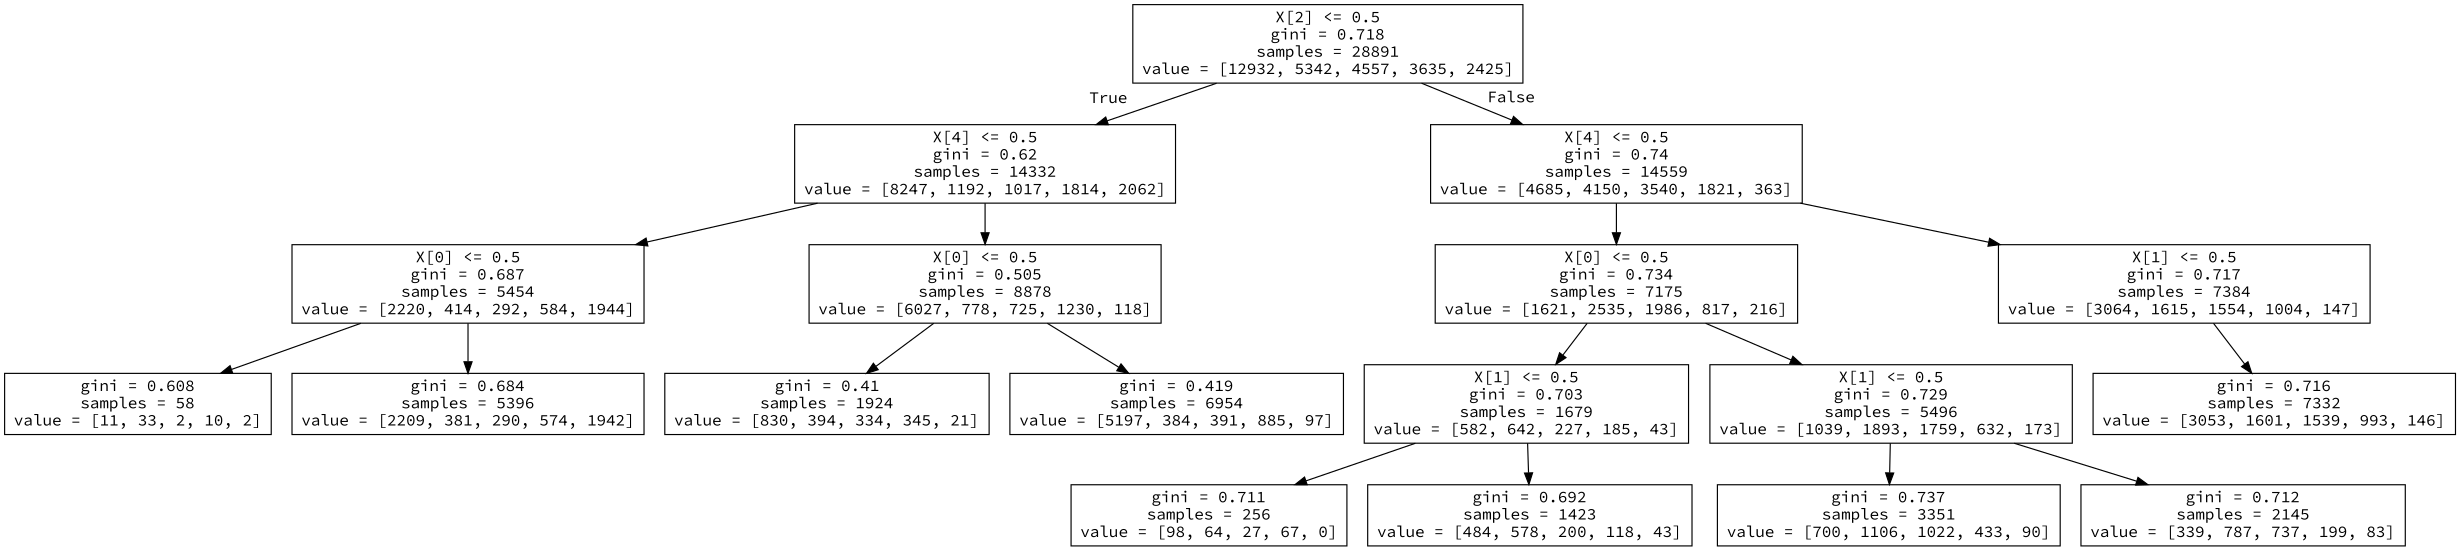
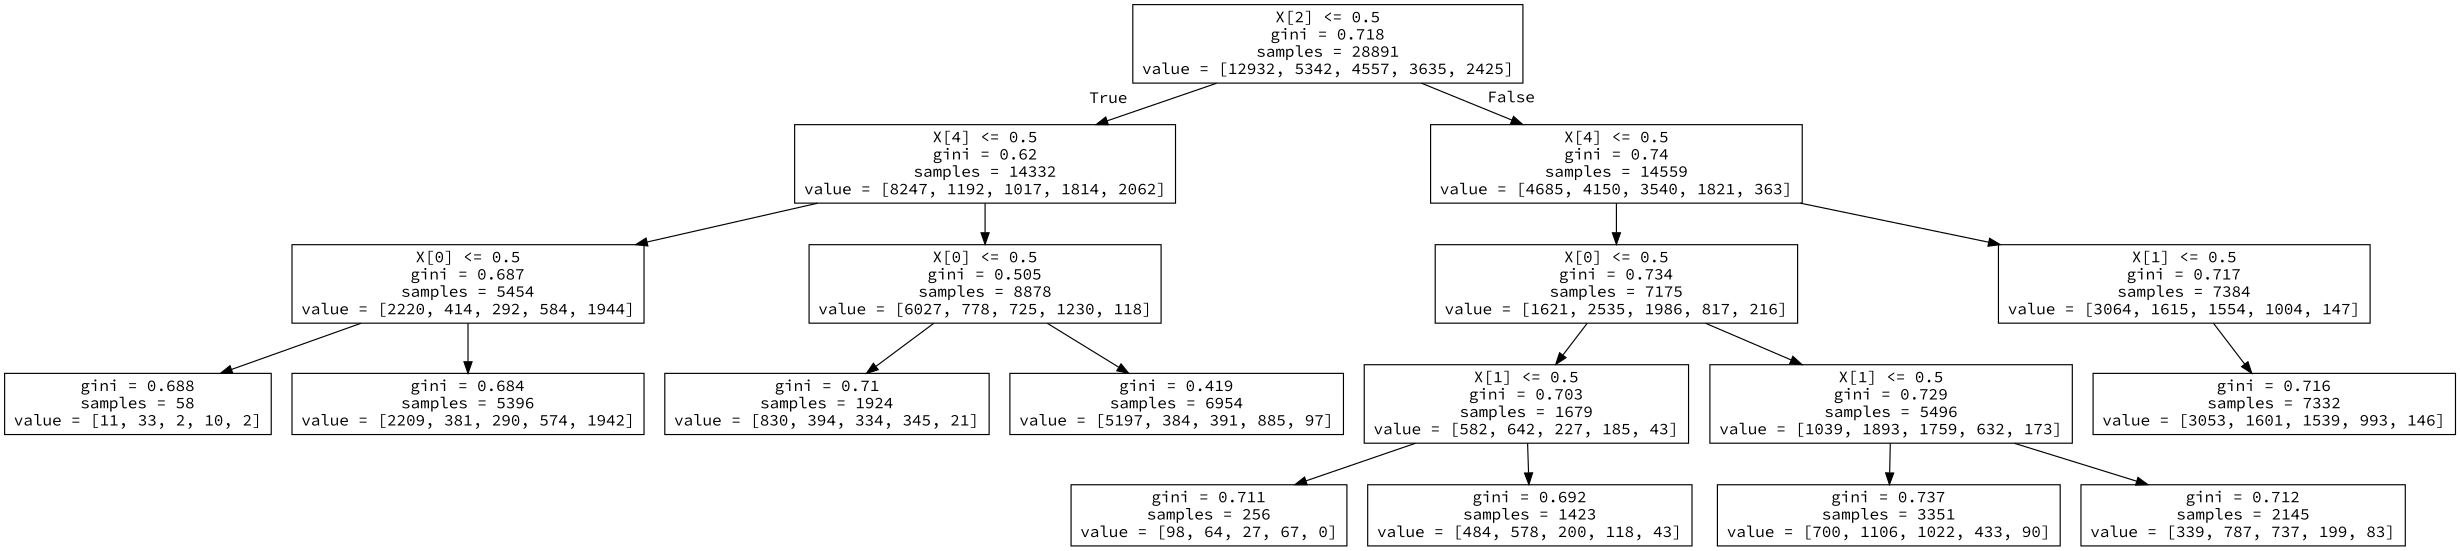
(138, 404) -> (138, 404)
(827, 404) -> (827, 404)
